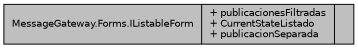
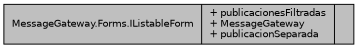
(262, 24) -> (257, 24)
